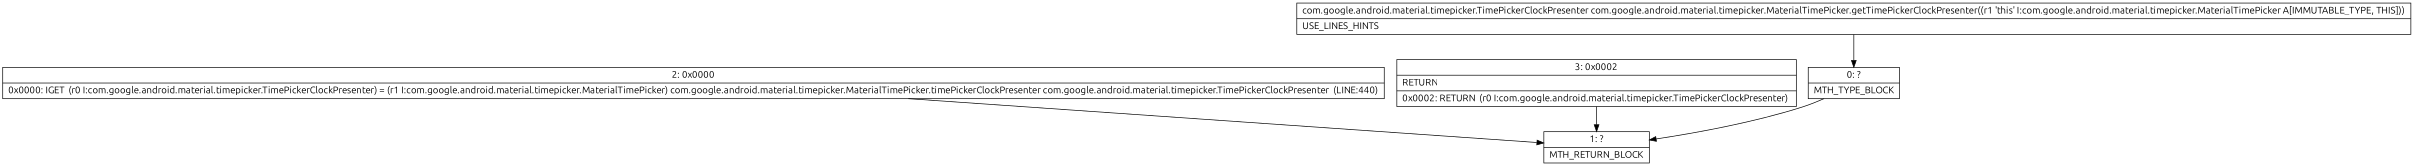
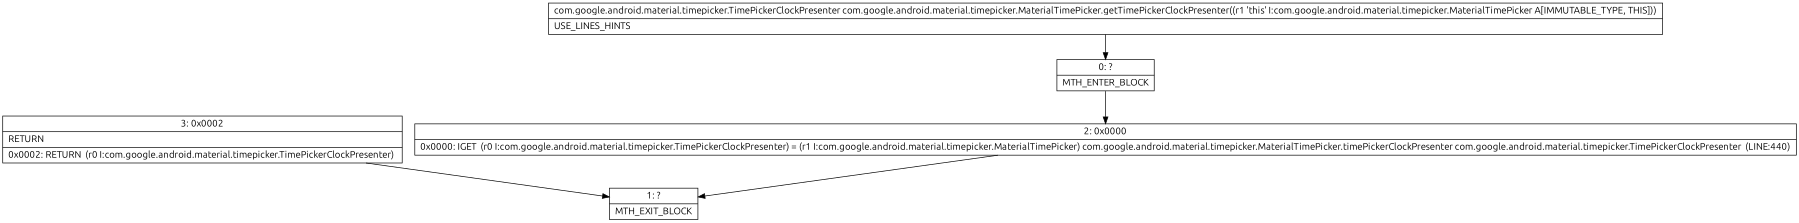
(1854, 91) -> (1106, 83)
(1741, 123) -> (1106, 104)
(1597, 155) -> (654, 211)
